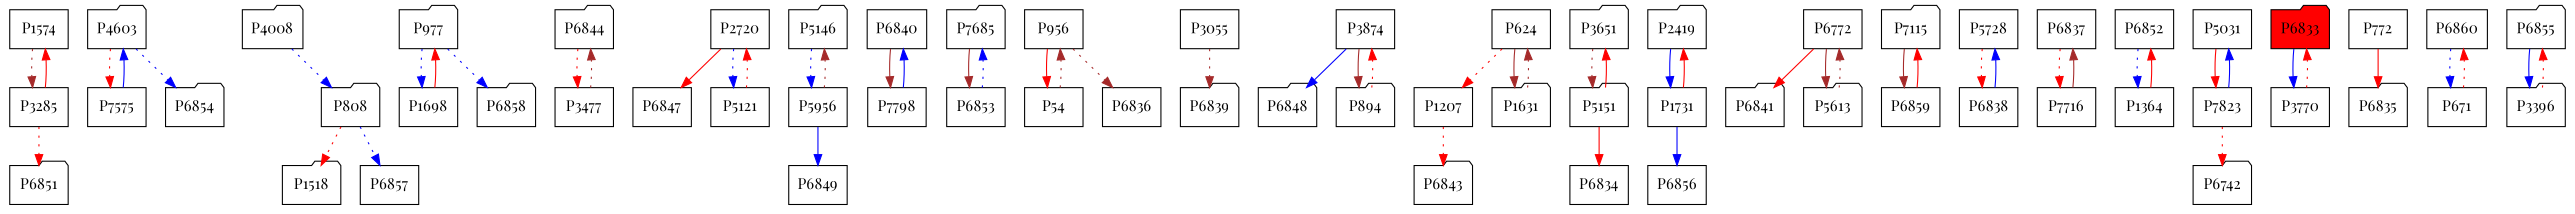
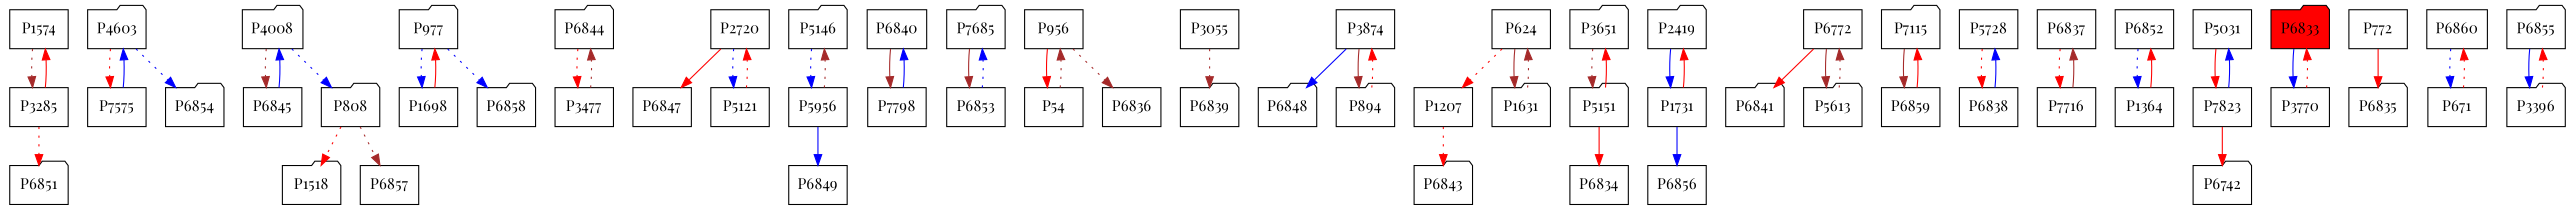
none -> (273, 107)
(368, 141) -> (368, 141)
(2222, 141) -> (2222, 141)
